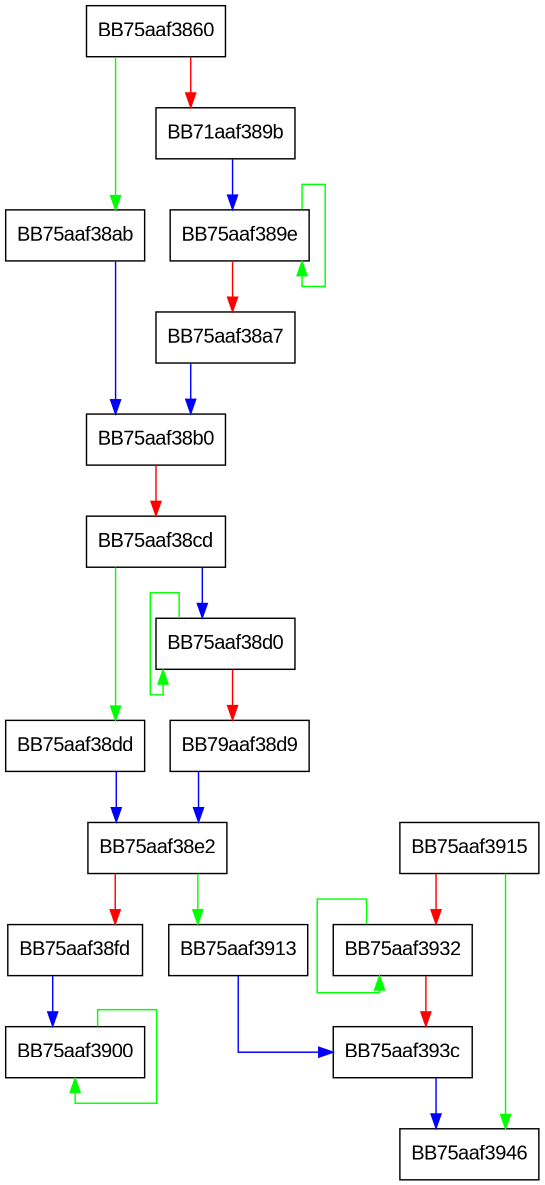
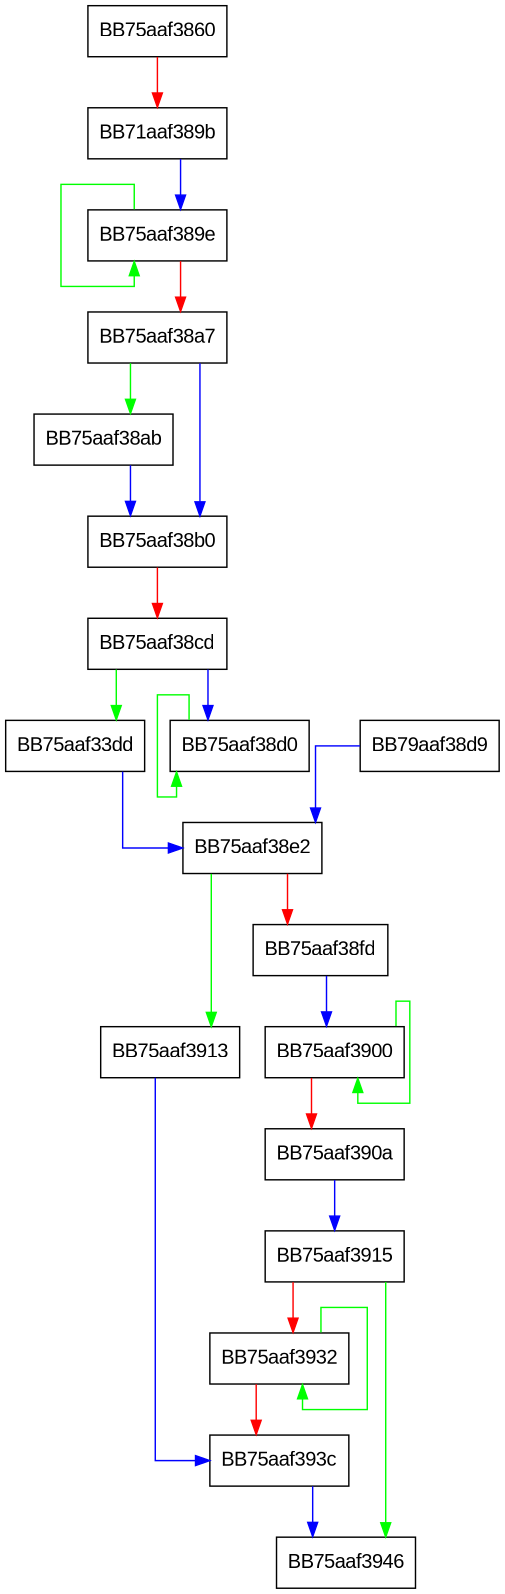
(116, 126) -> (130, 381)
(233, 688) -> none
(75, 746) -> (75, 746)
none -> (335, 1154)
